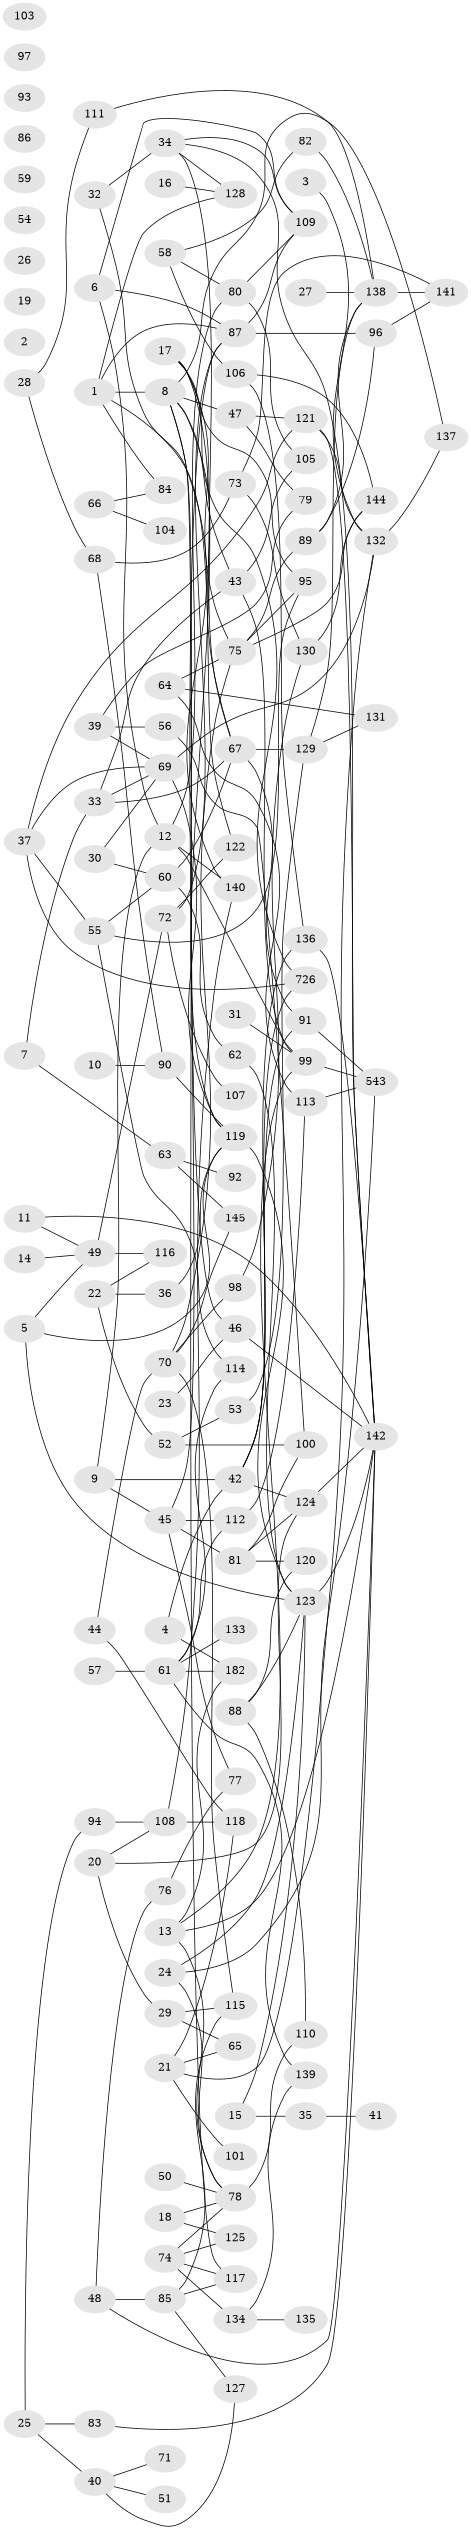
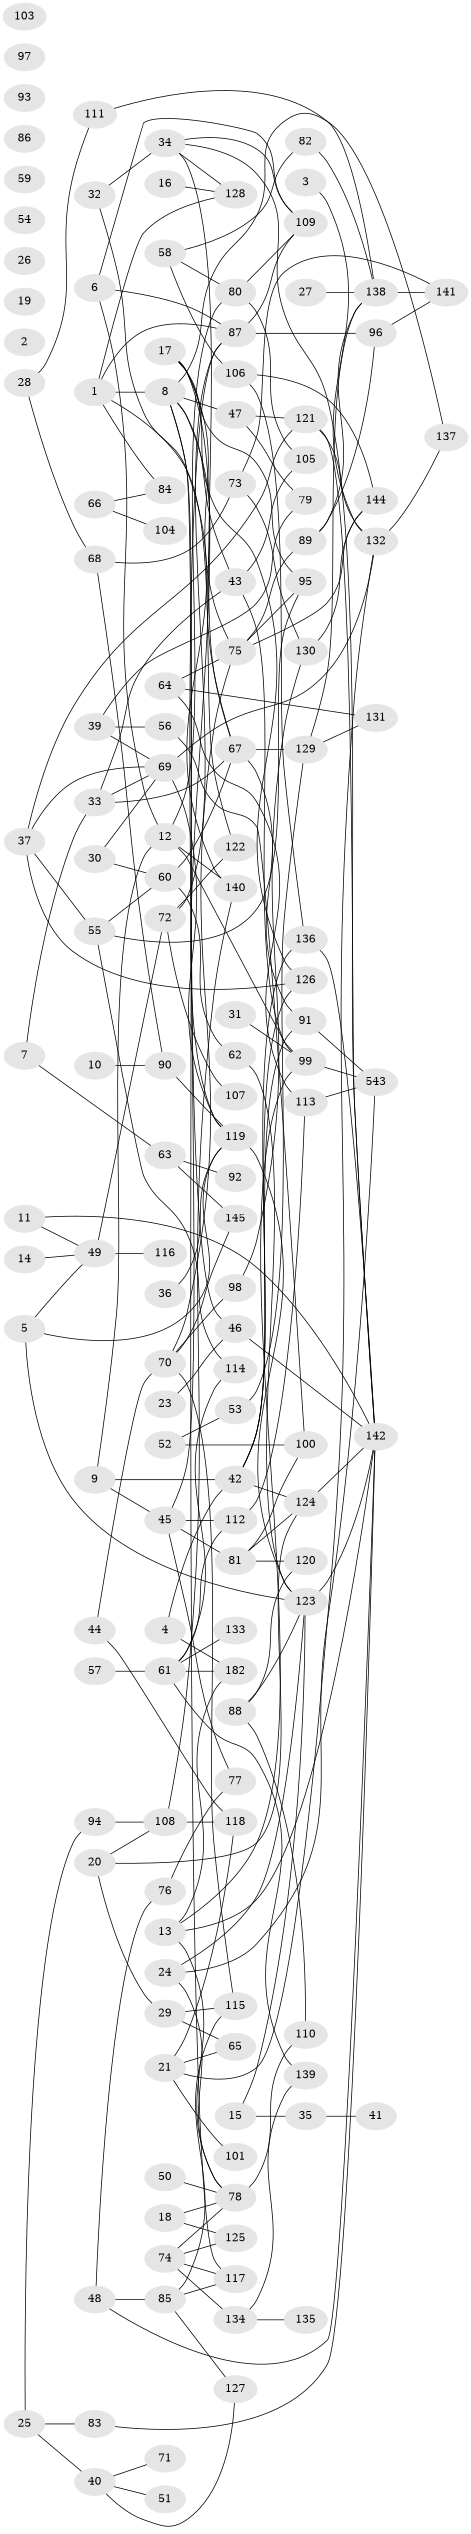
(306, 980) -> (306, 980)
(95, 1294) -> none
